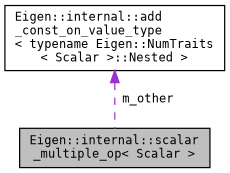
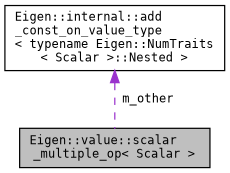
(115, 148) -> (115, 148)
